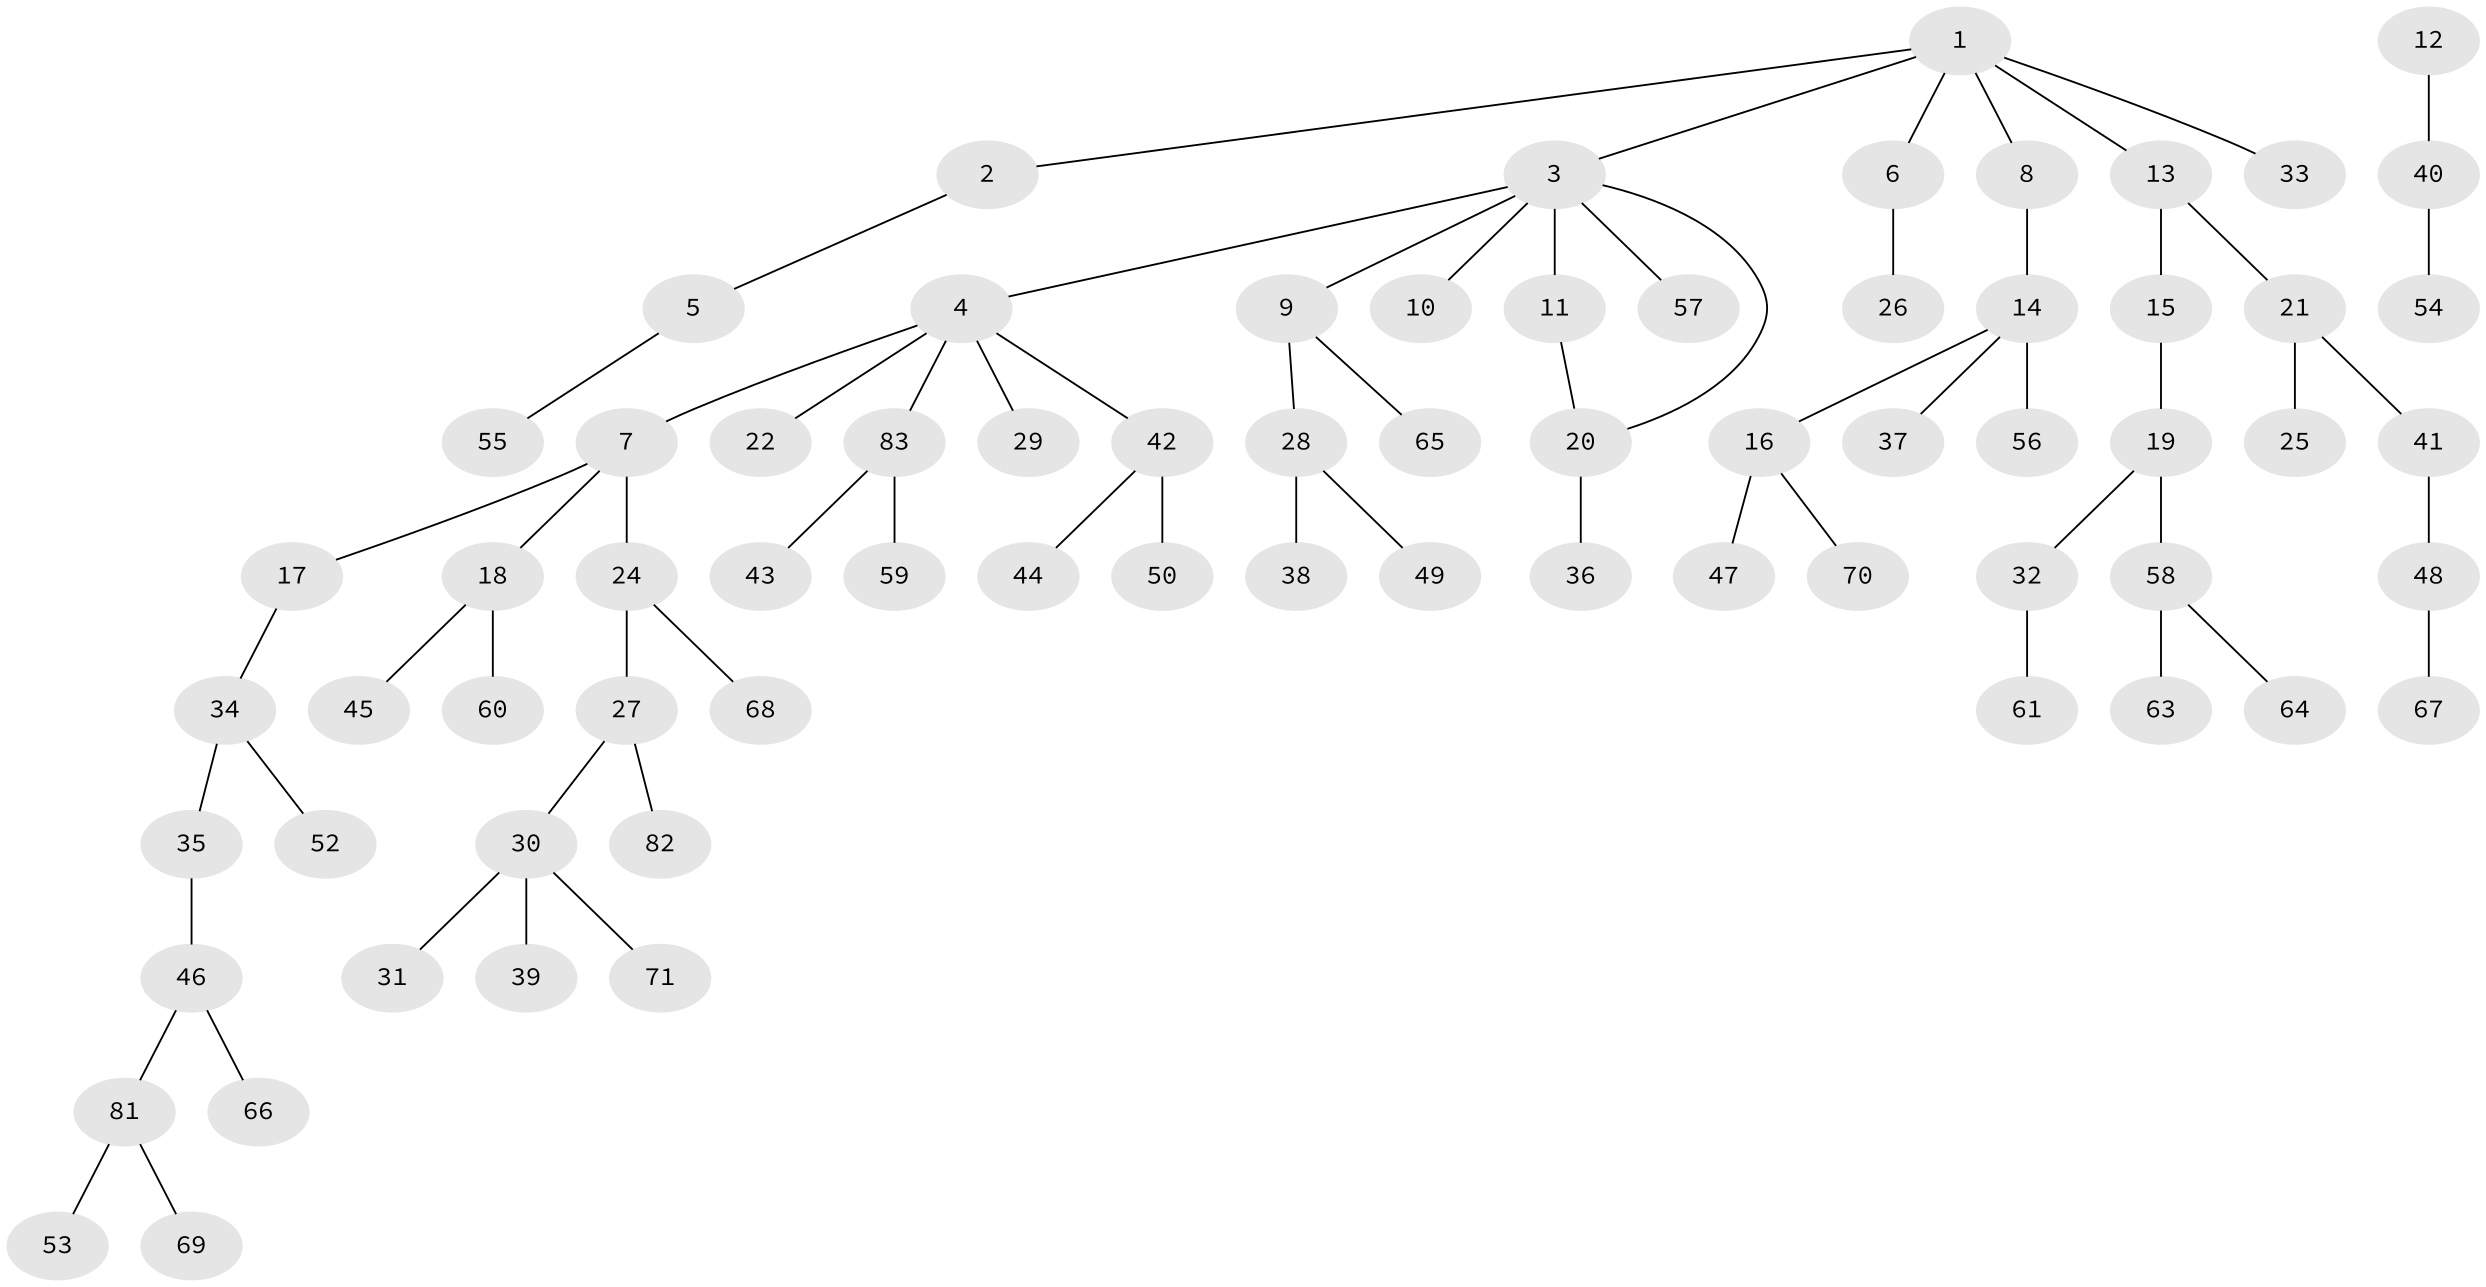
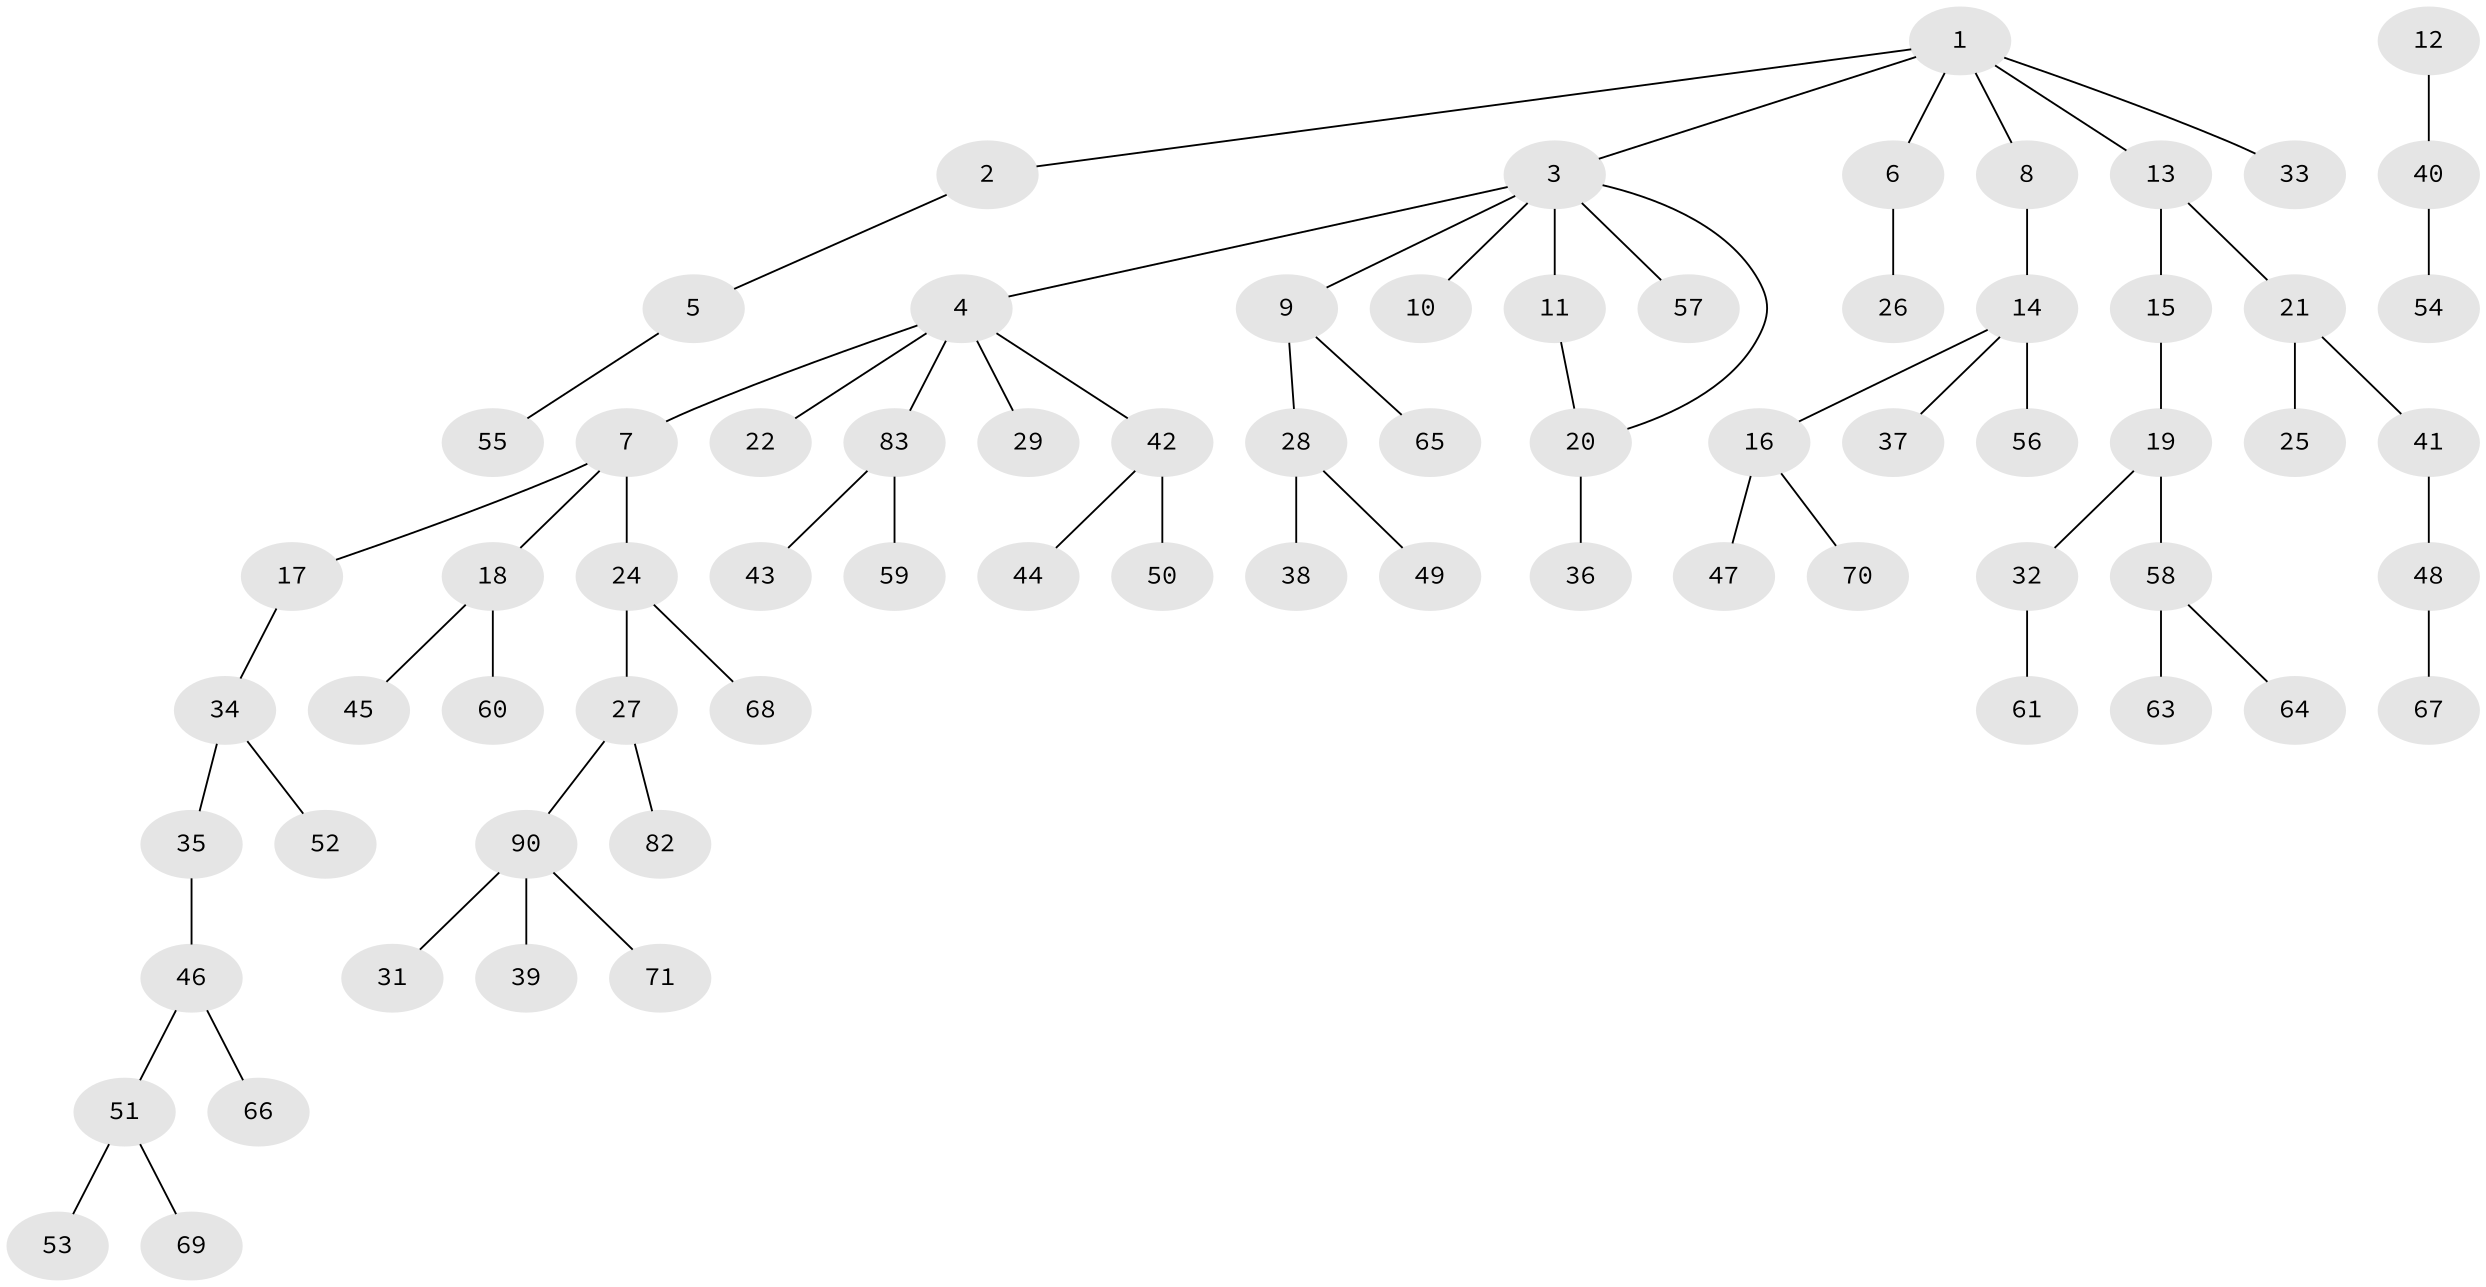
(526, 844) -> (526, 844)
(125, 1112) -> (125, 1112)
